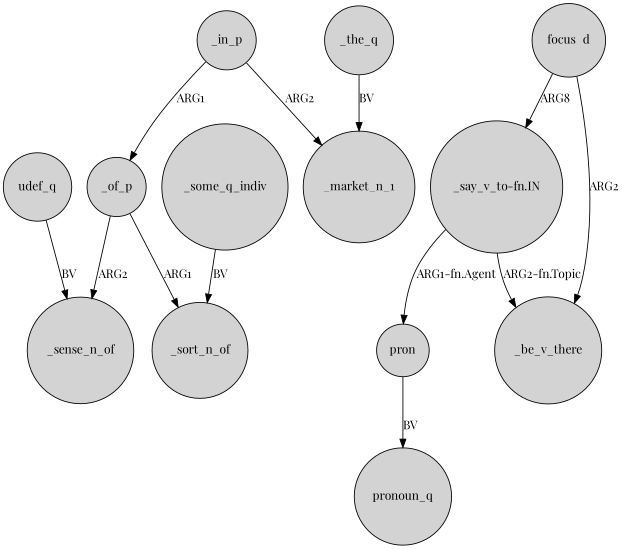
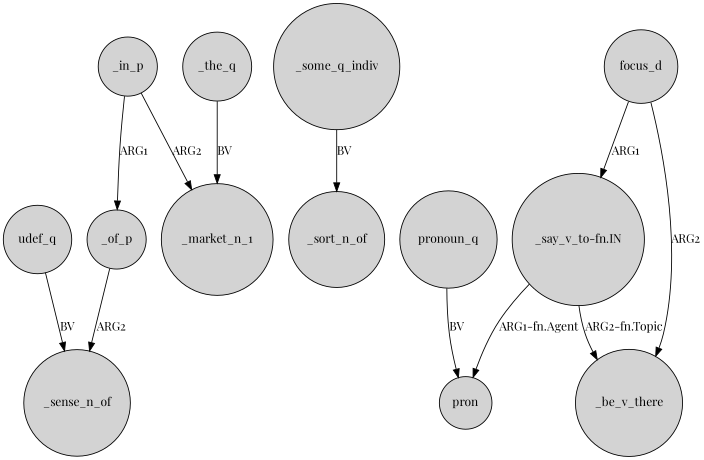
(556, 99) -> (626, 152)
(152, 257) -> none
(403, 408) -> (449, 329)
